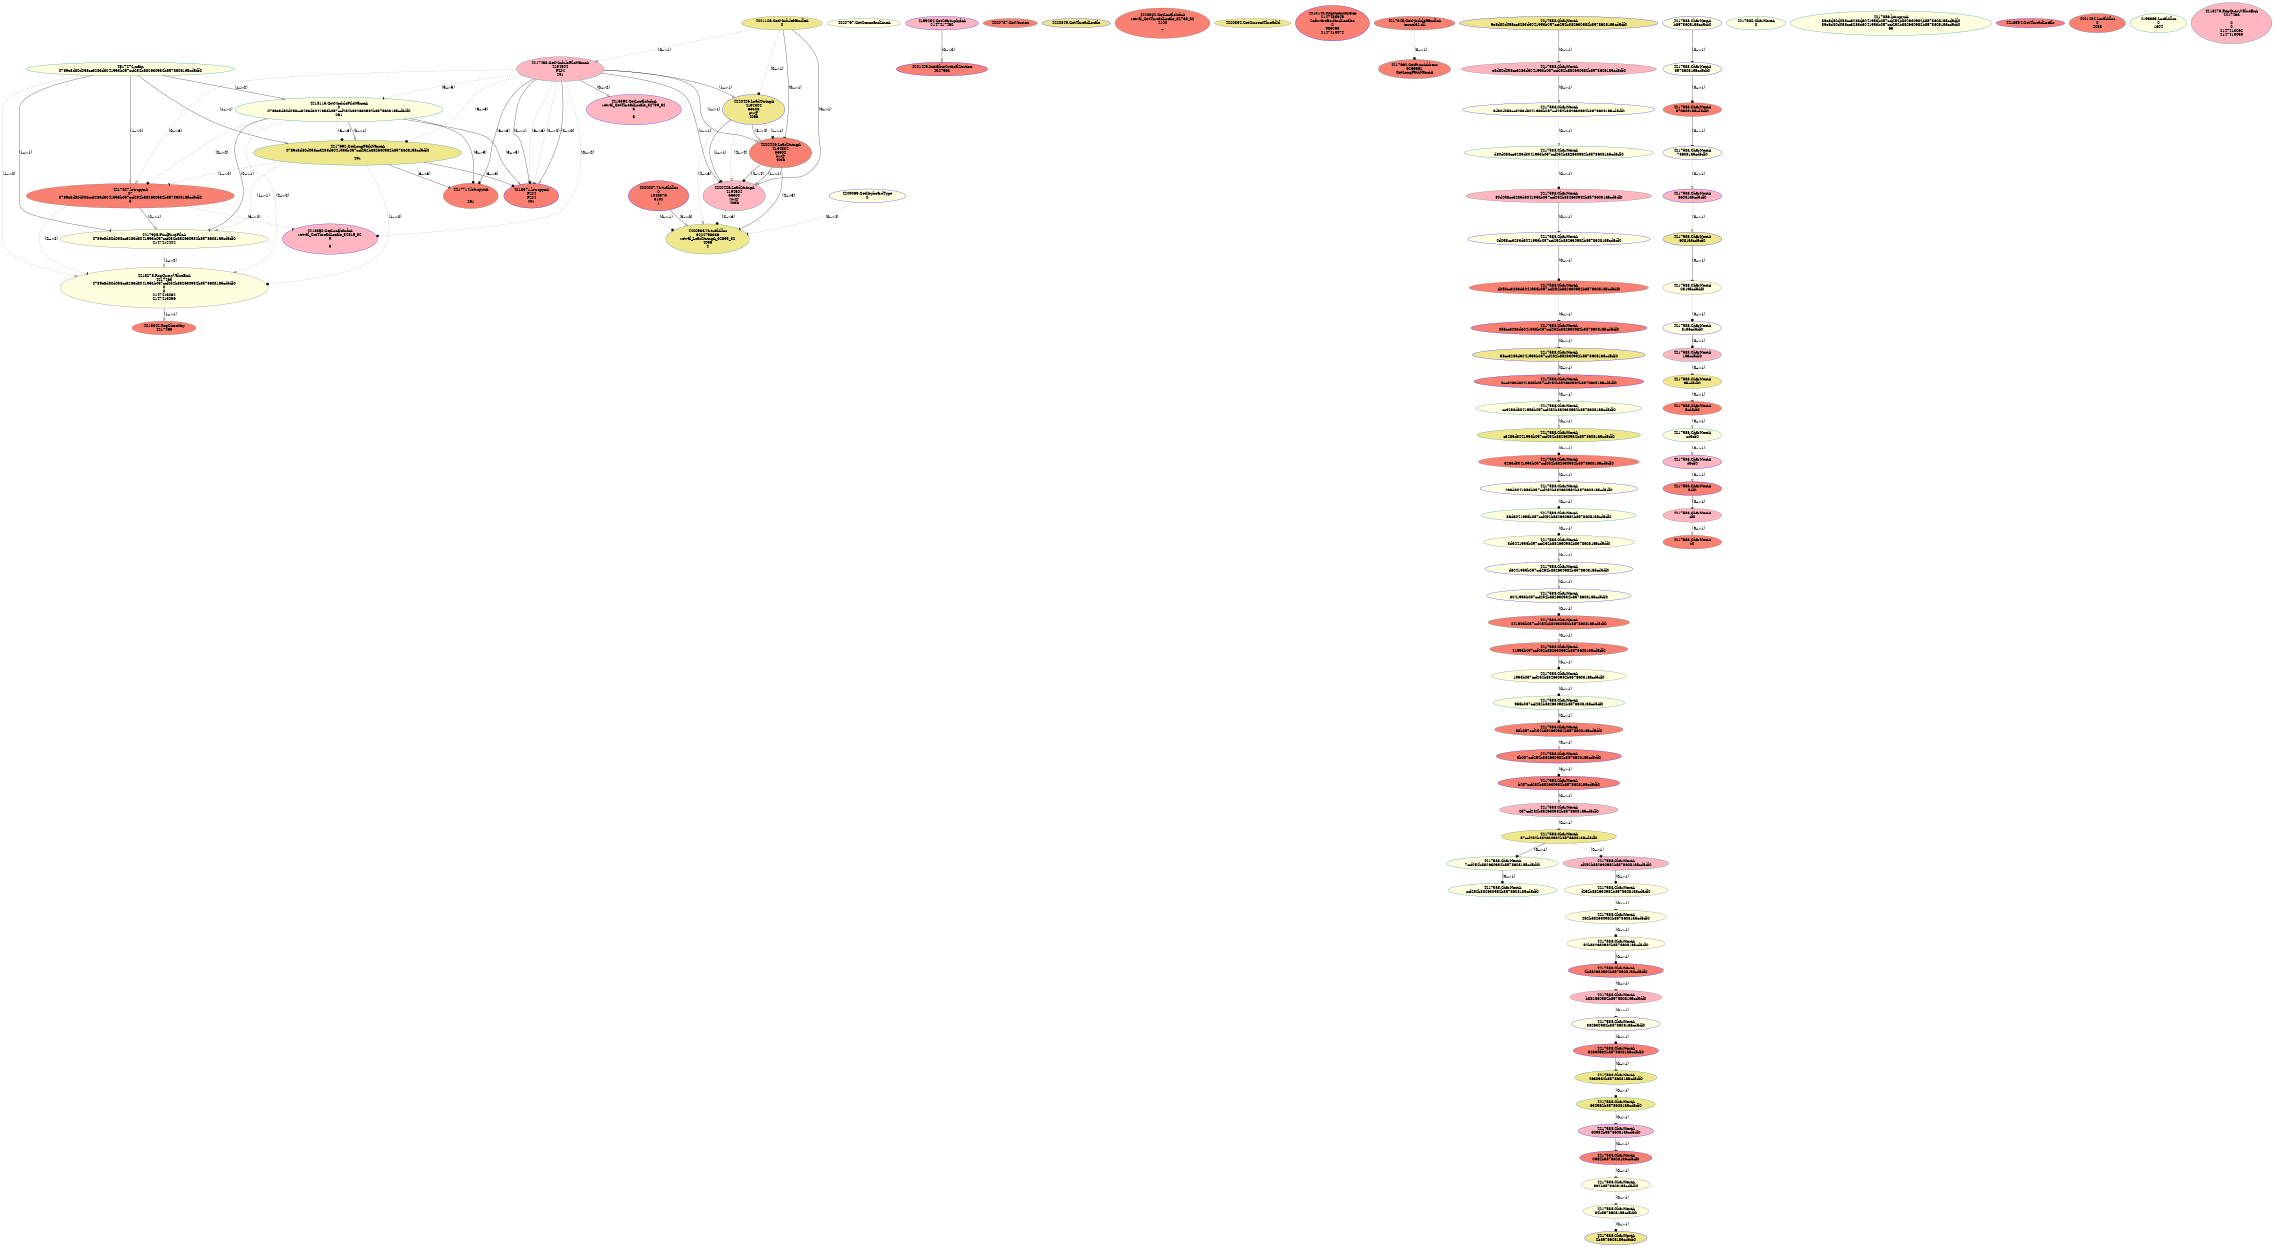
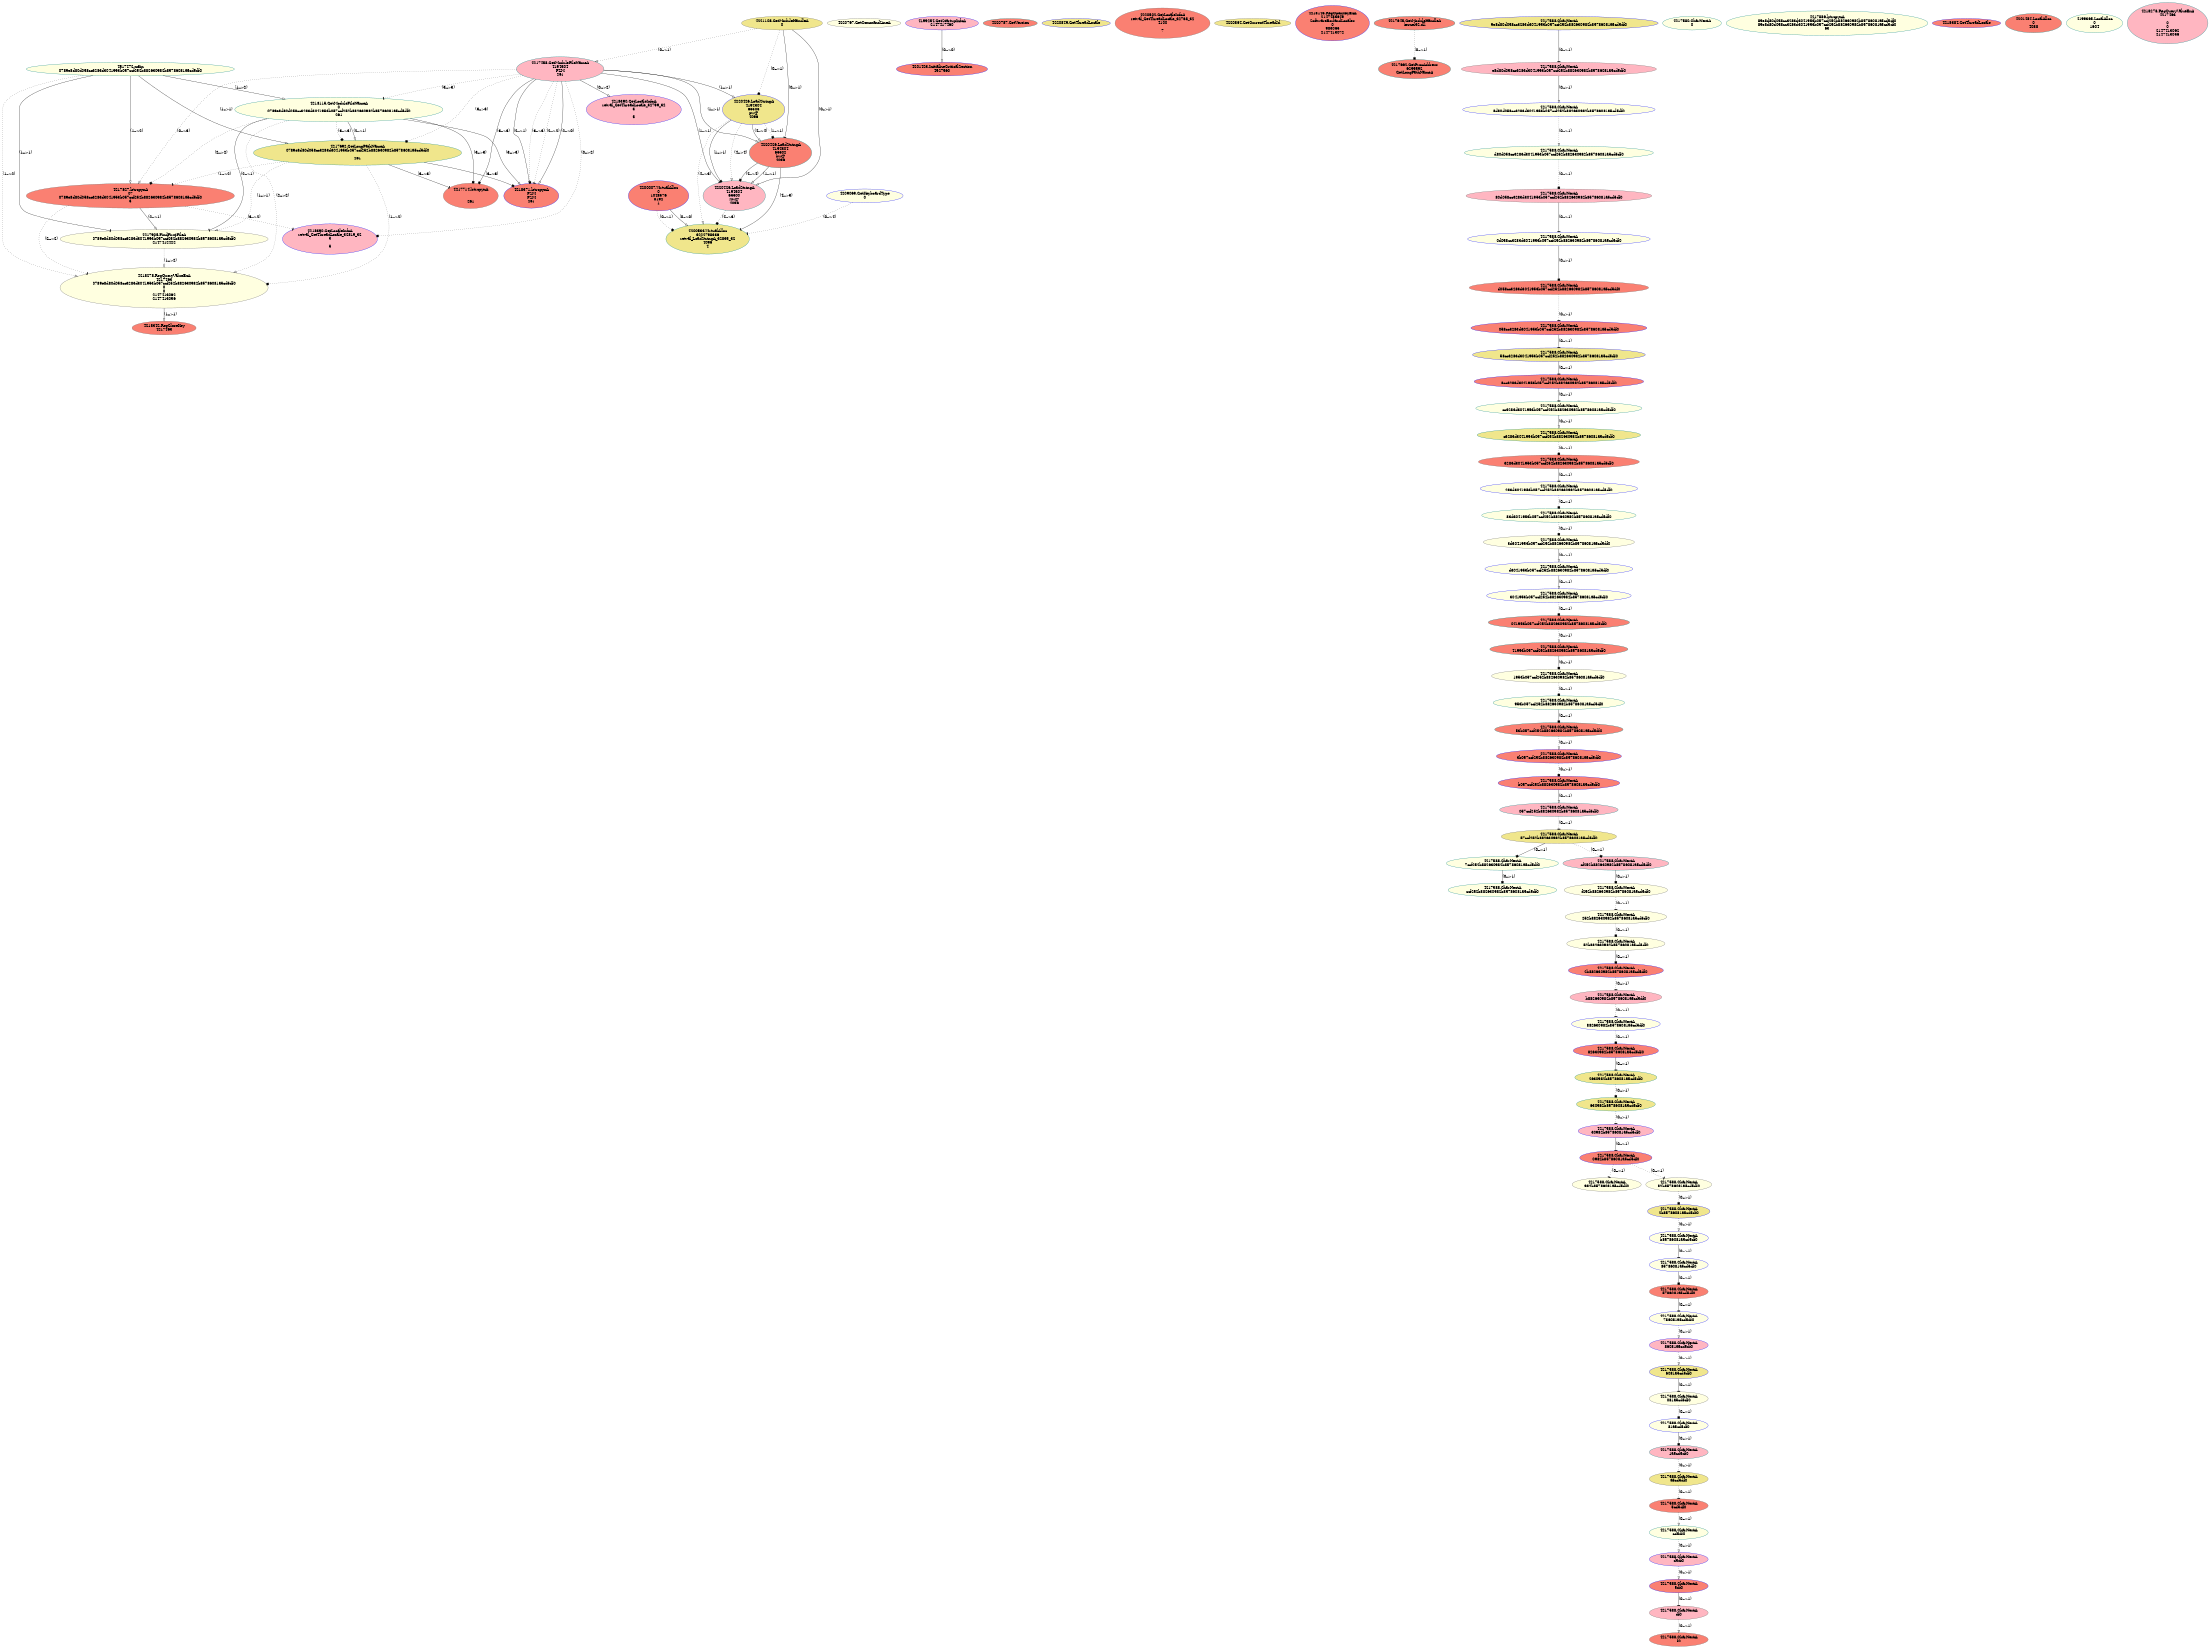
(1616, 1197) -> (1647, 1171)
none -> (1679, 1223)
